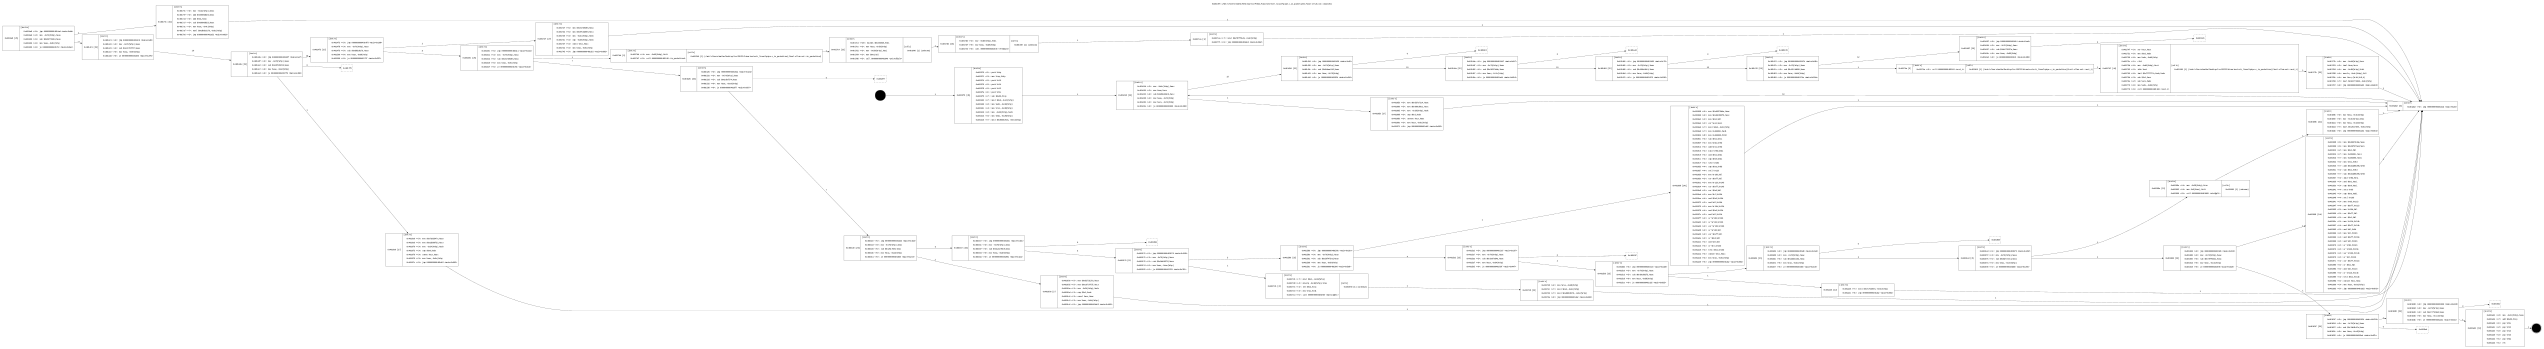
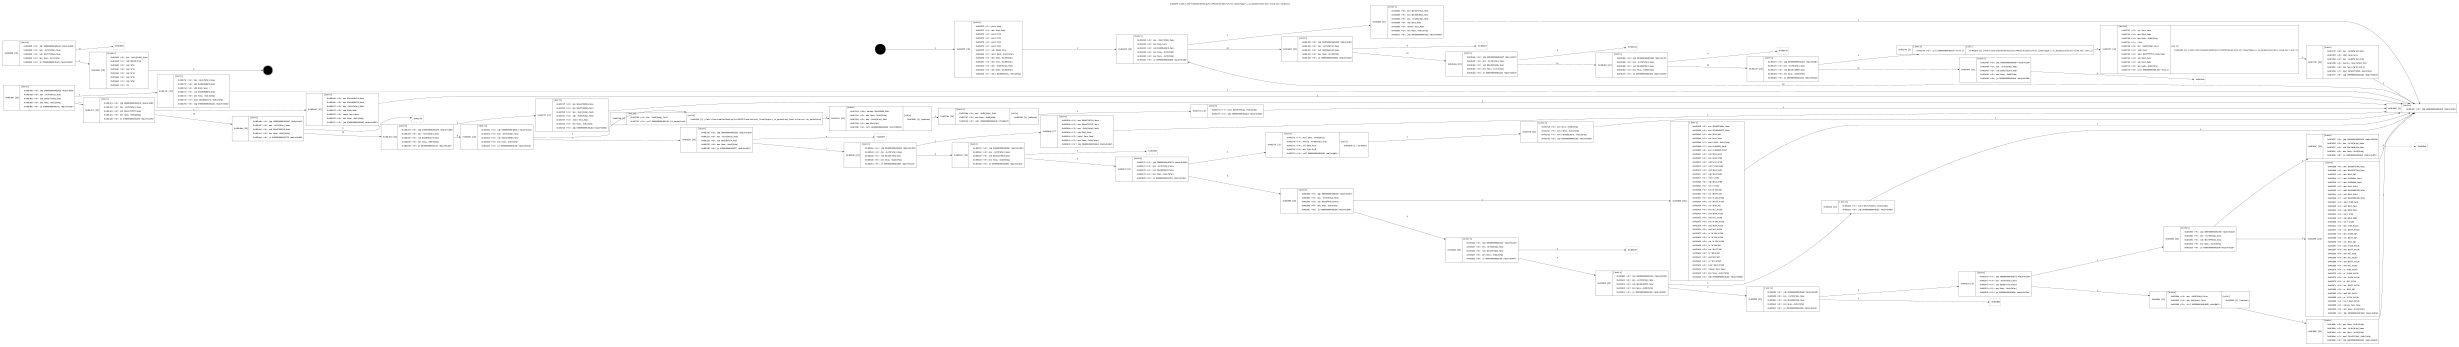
(342, 155) -> (230, 111)
(2382, 319) -> none
